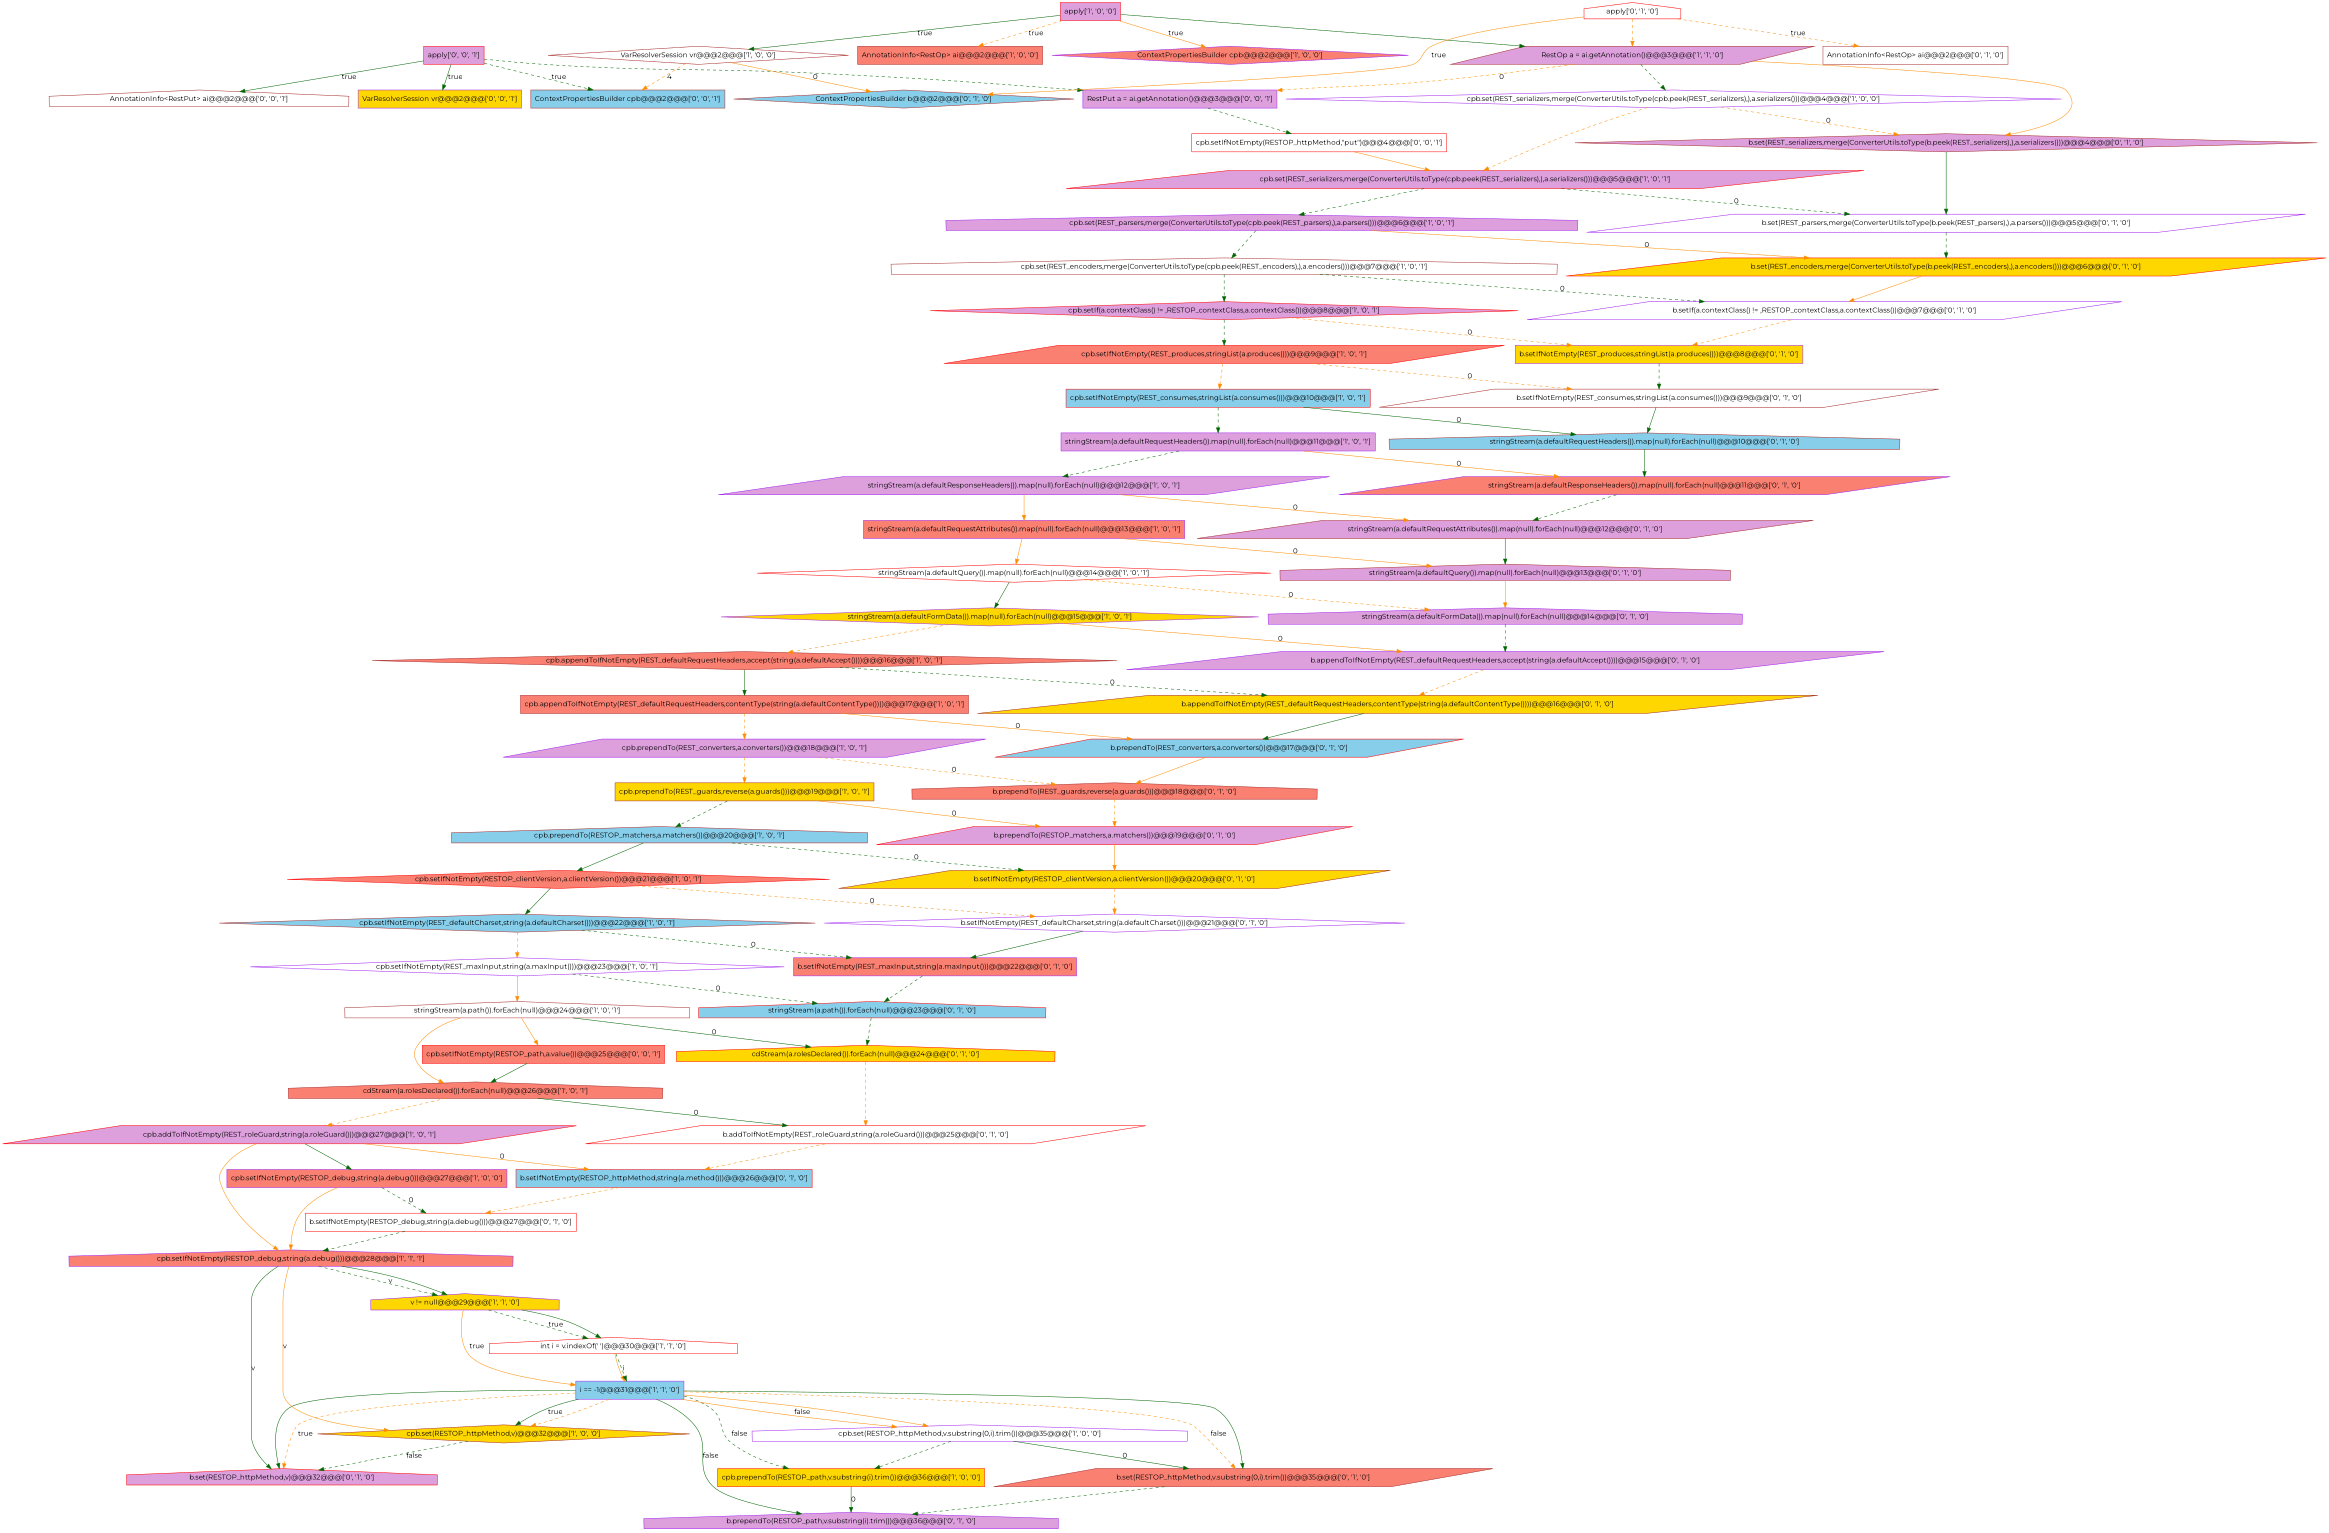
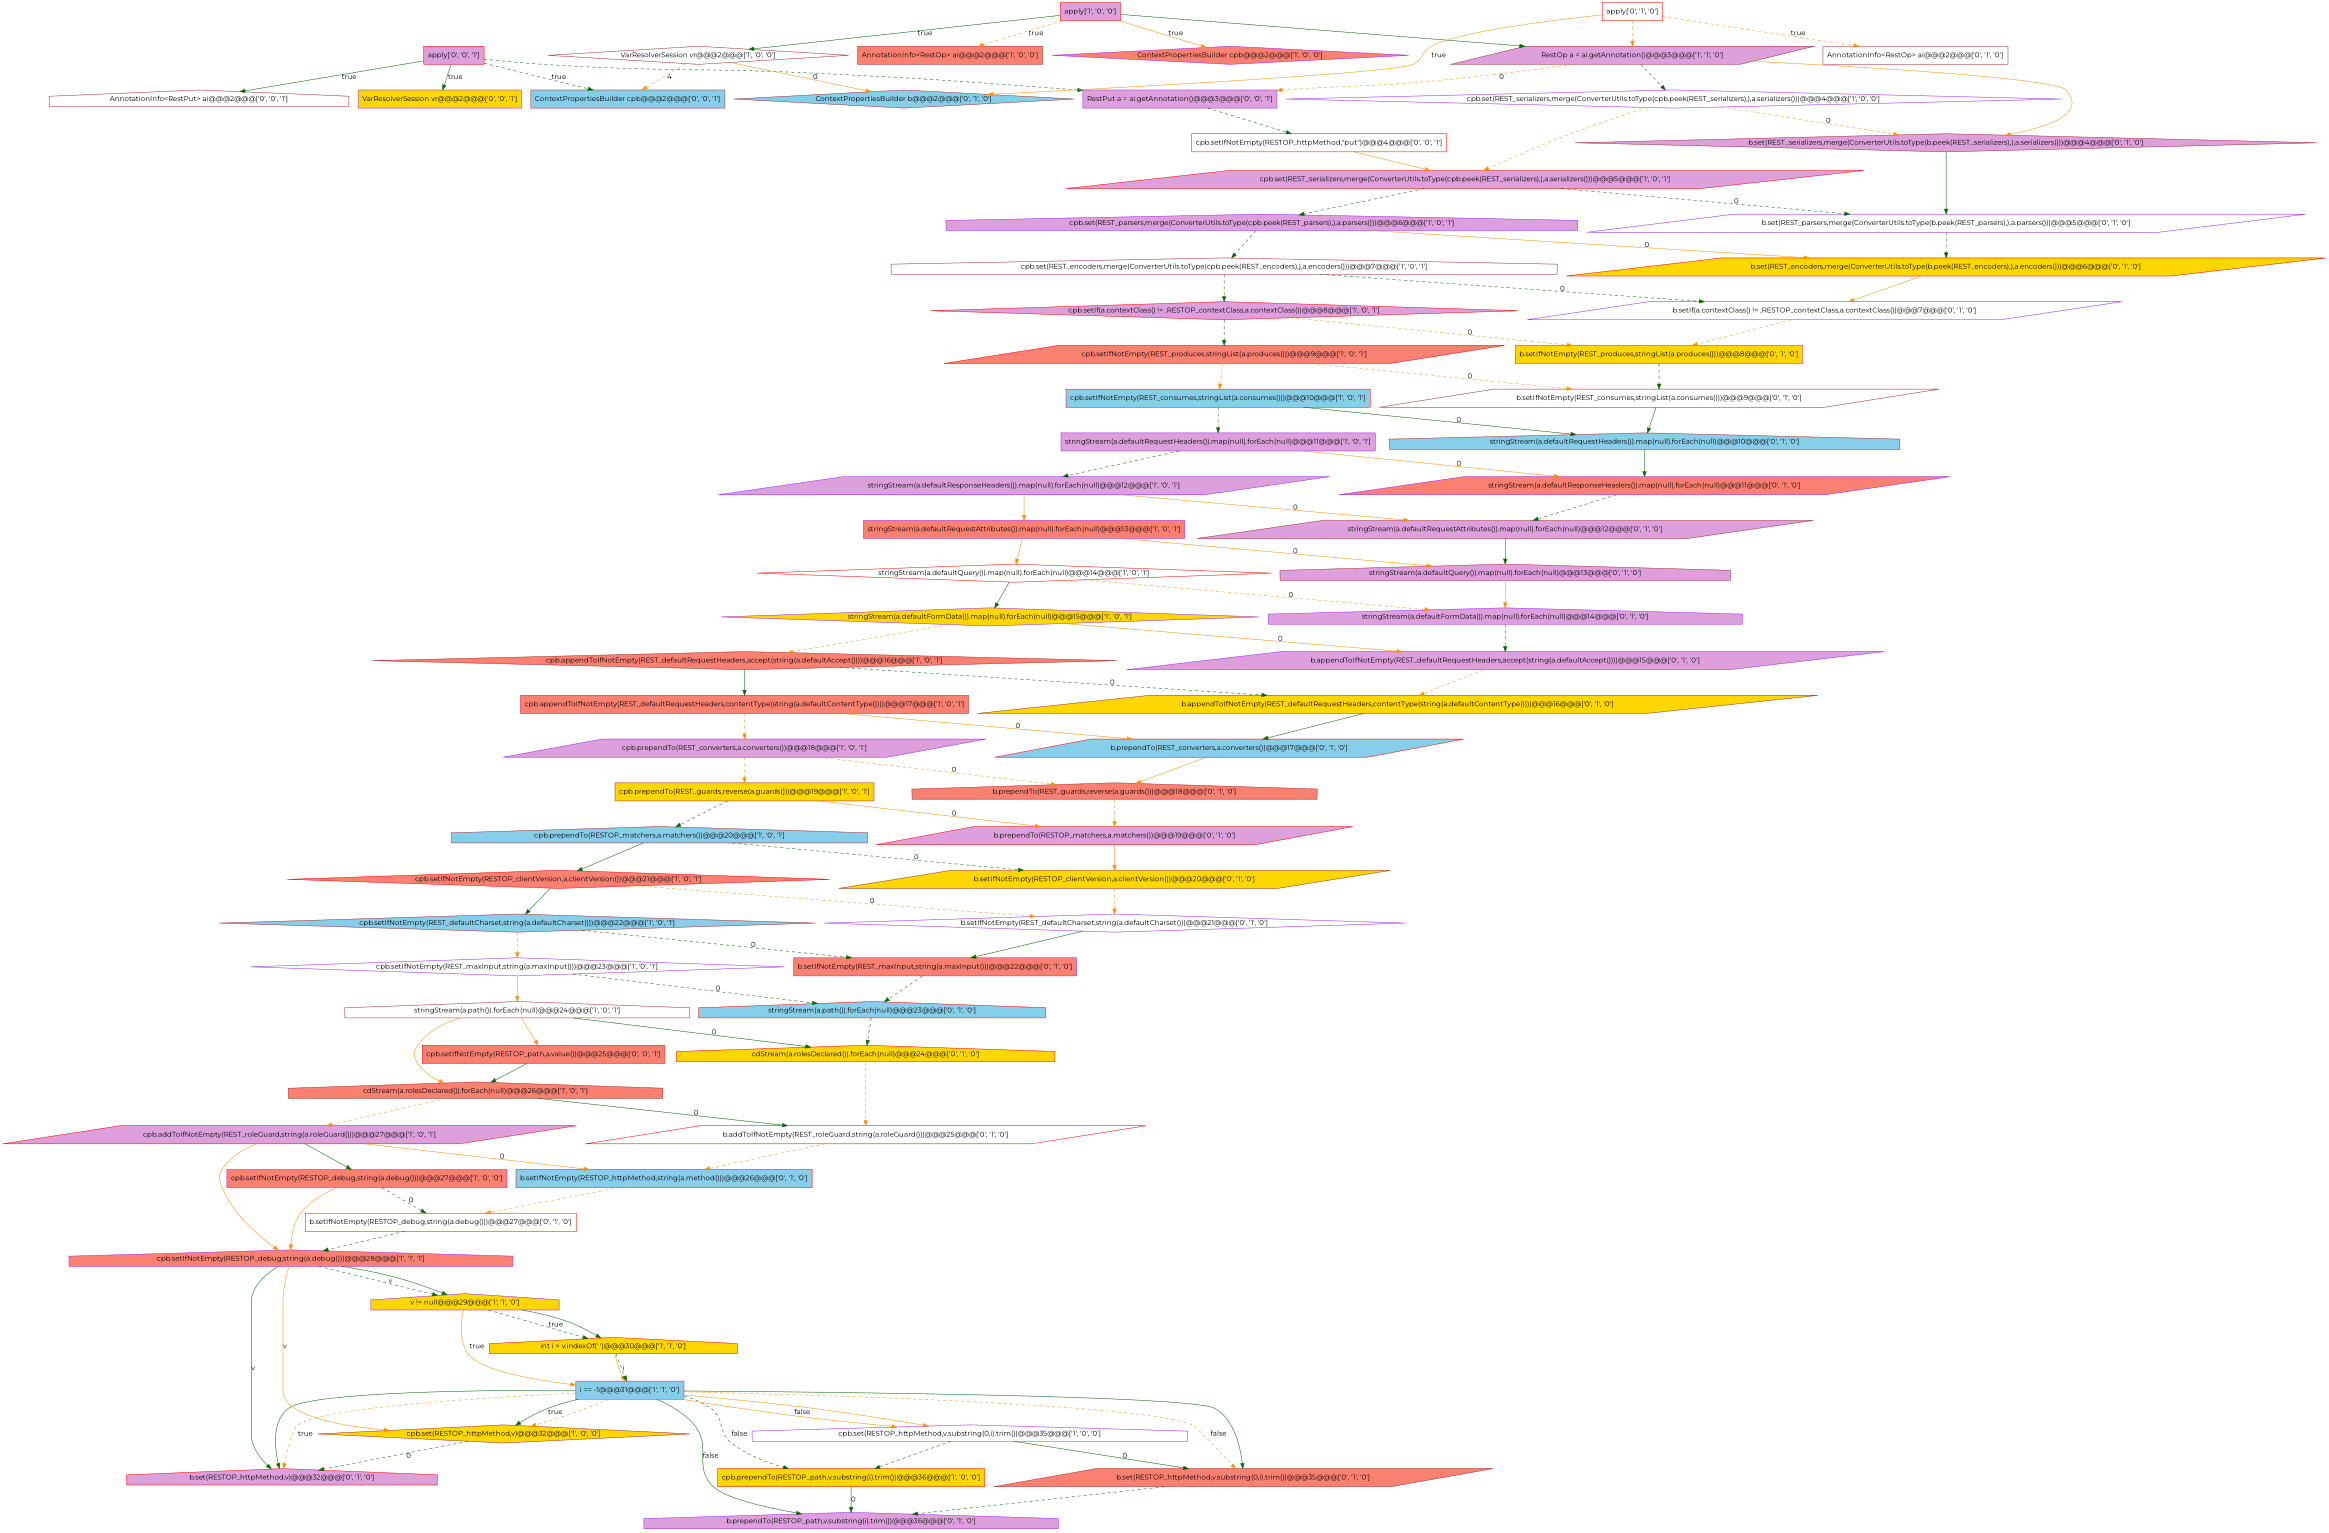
(1632, 12) -> (1632, 12)
(613, 1346) -> (613, 1346)
(414, 1456) -> (409, 1456)
